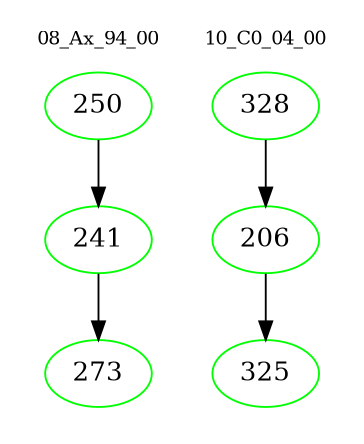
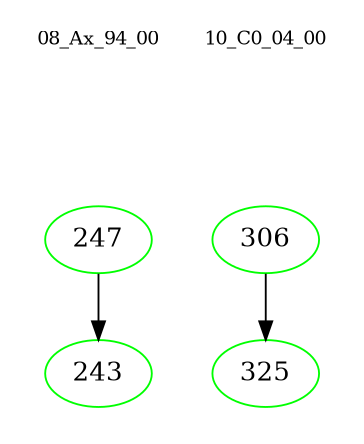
(98, 106) -> none
(266, 106) -> none
(98, 240) -> (98, 240)
(266, 240) -> (266, 240)
(98, 374) -> (98, 374)
